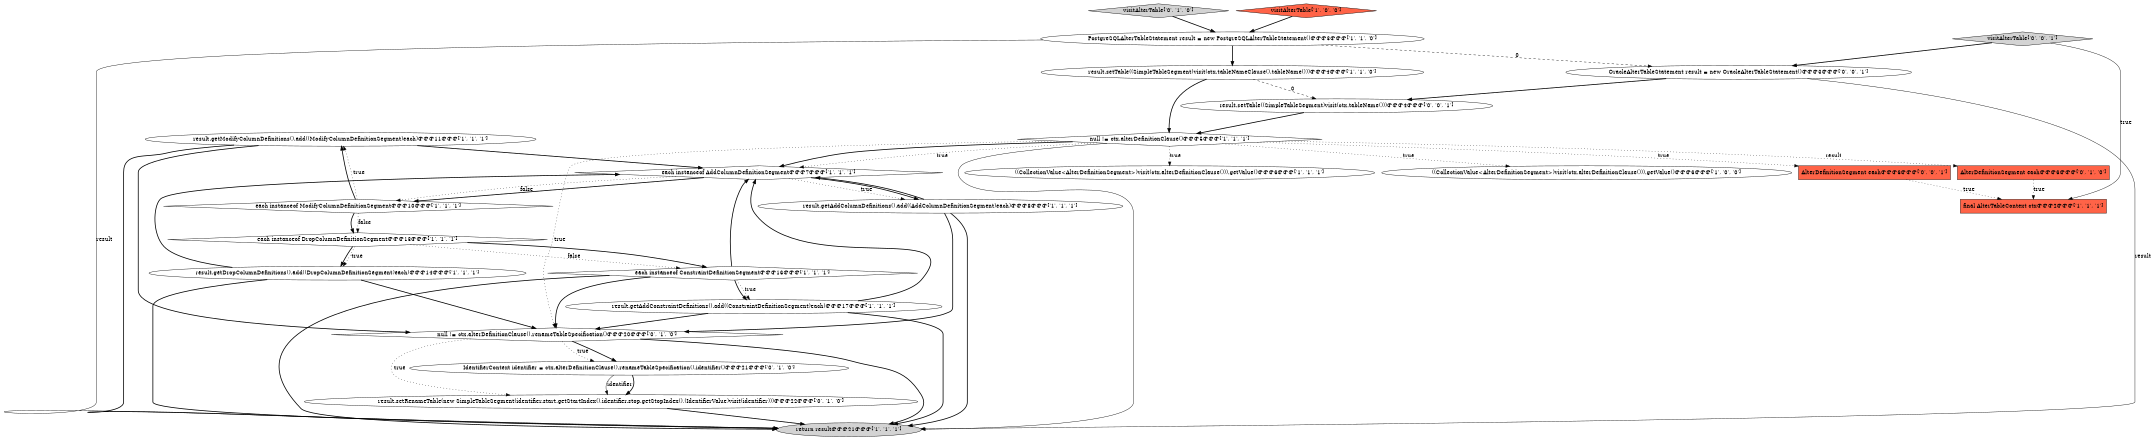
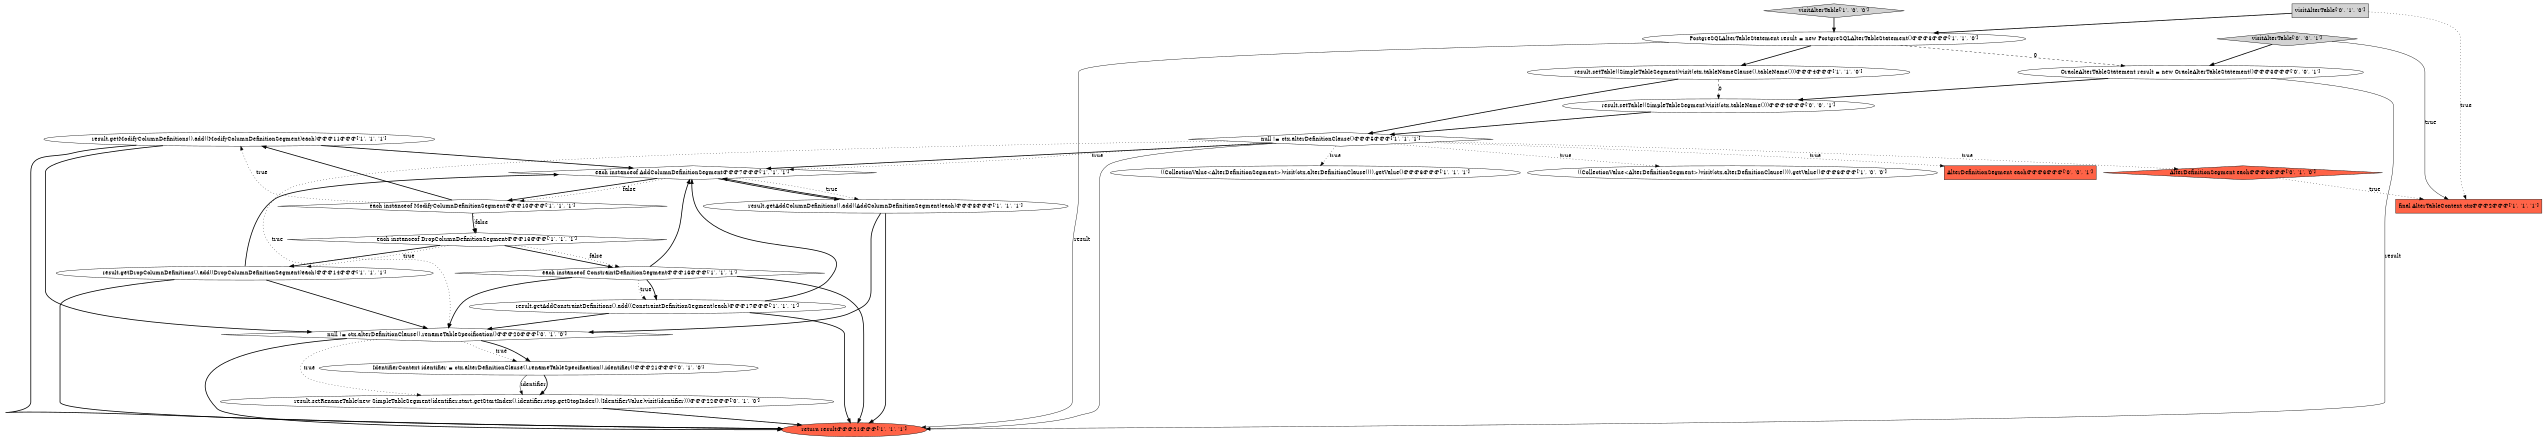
(1159, 11) -> (2330, 11)
(1306, 11) -> (1834, 11)
(1834, 156) -> (1968, 156)
(2033, 173) -> (2243, 173)
(1952, 189) -> (2460, 67)
(849, 430) -> (854, 430)
